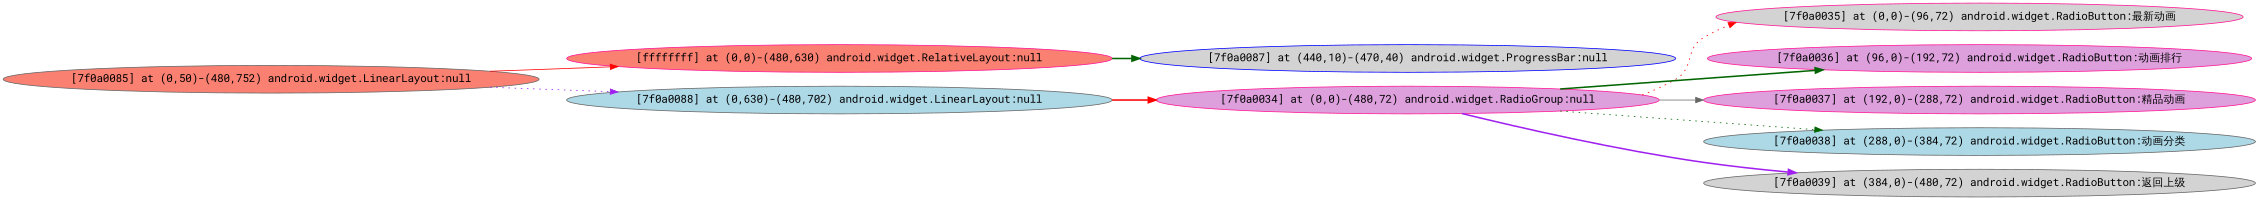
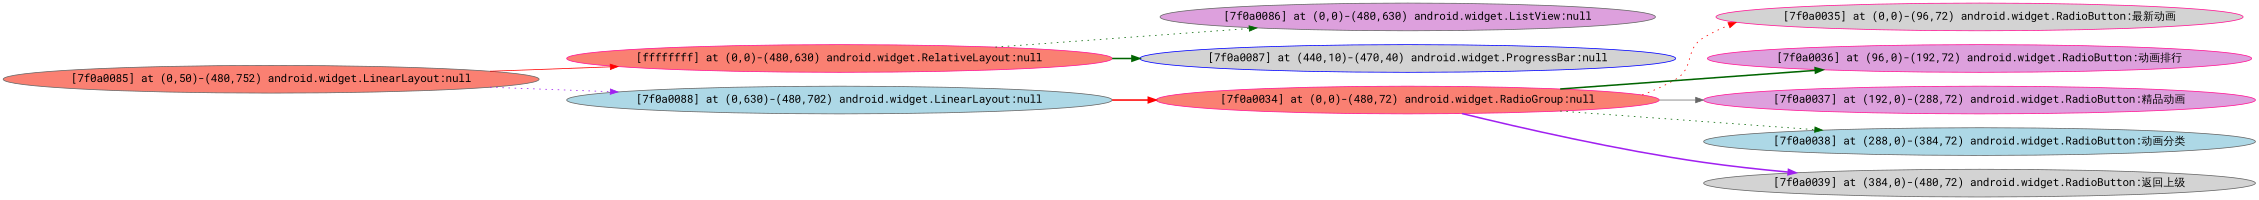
none -> (1408, 17)
(1408, 100) -> (1408, 100)
